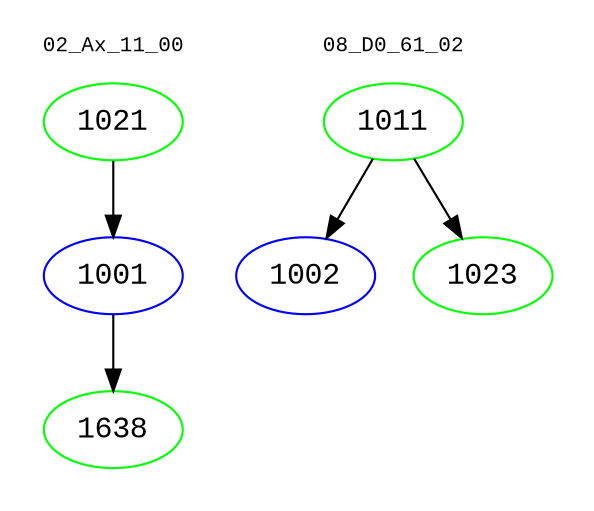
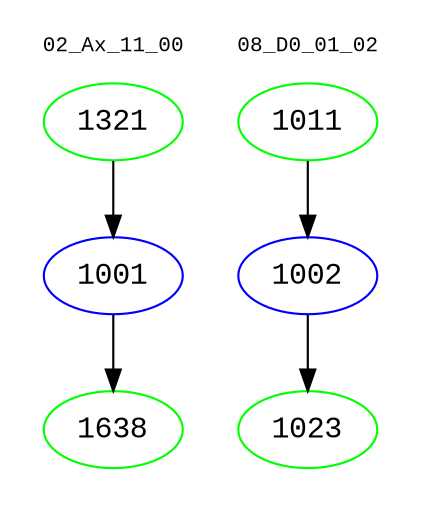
(394, 46) -> (309, 46)
(113, 122) -> (113, 122)
(432, 189) -> (308, 342)
